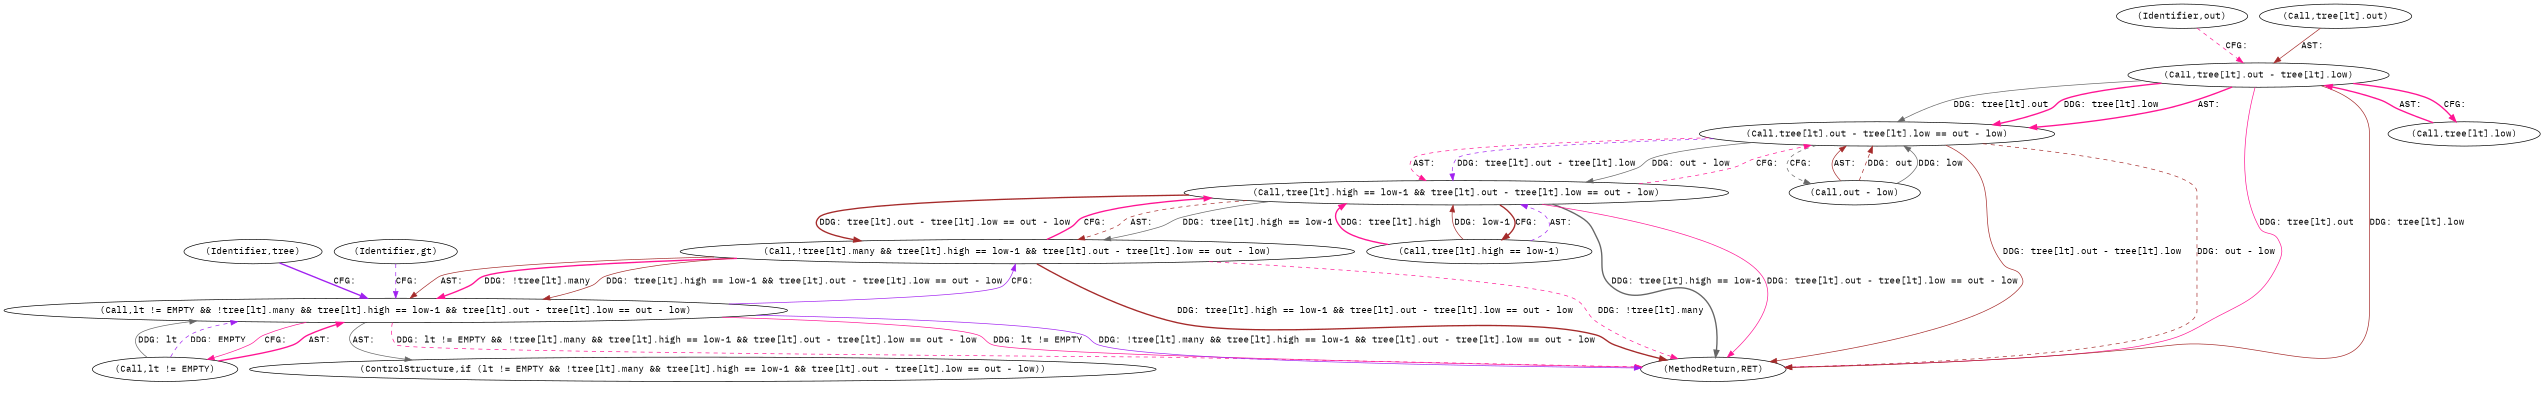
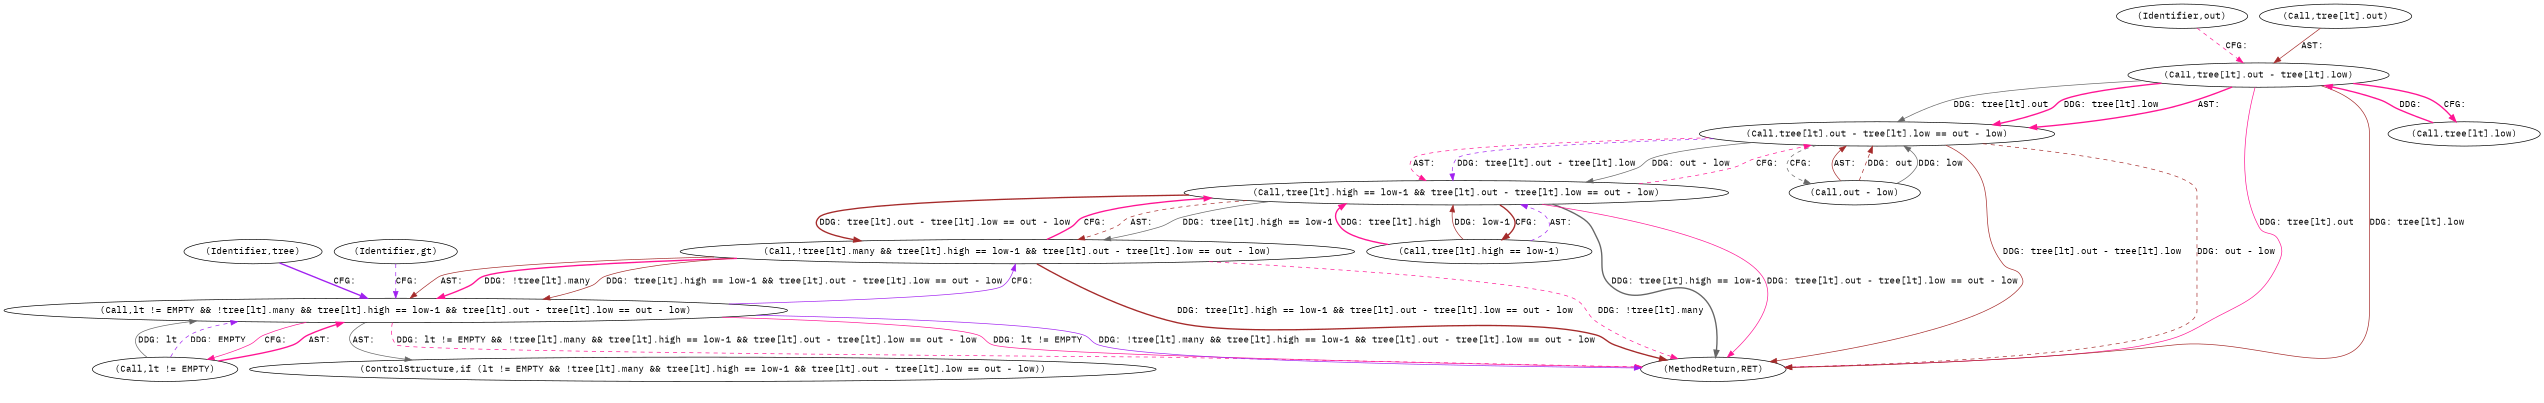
(2413, 105) -> (2413, 105)
